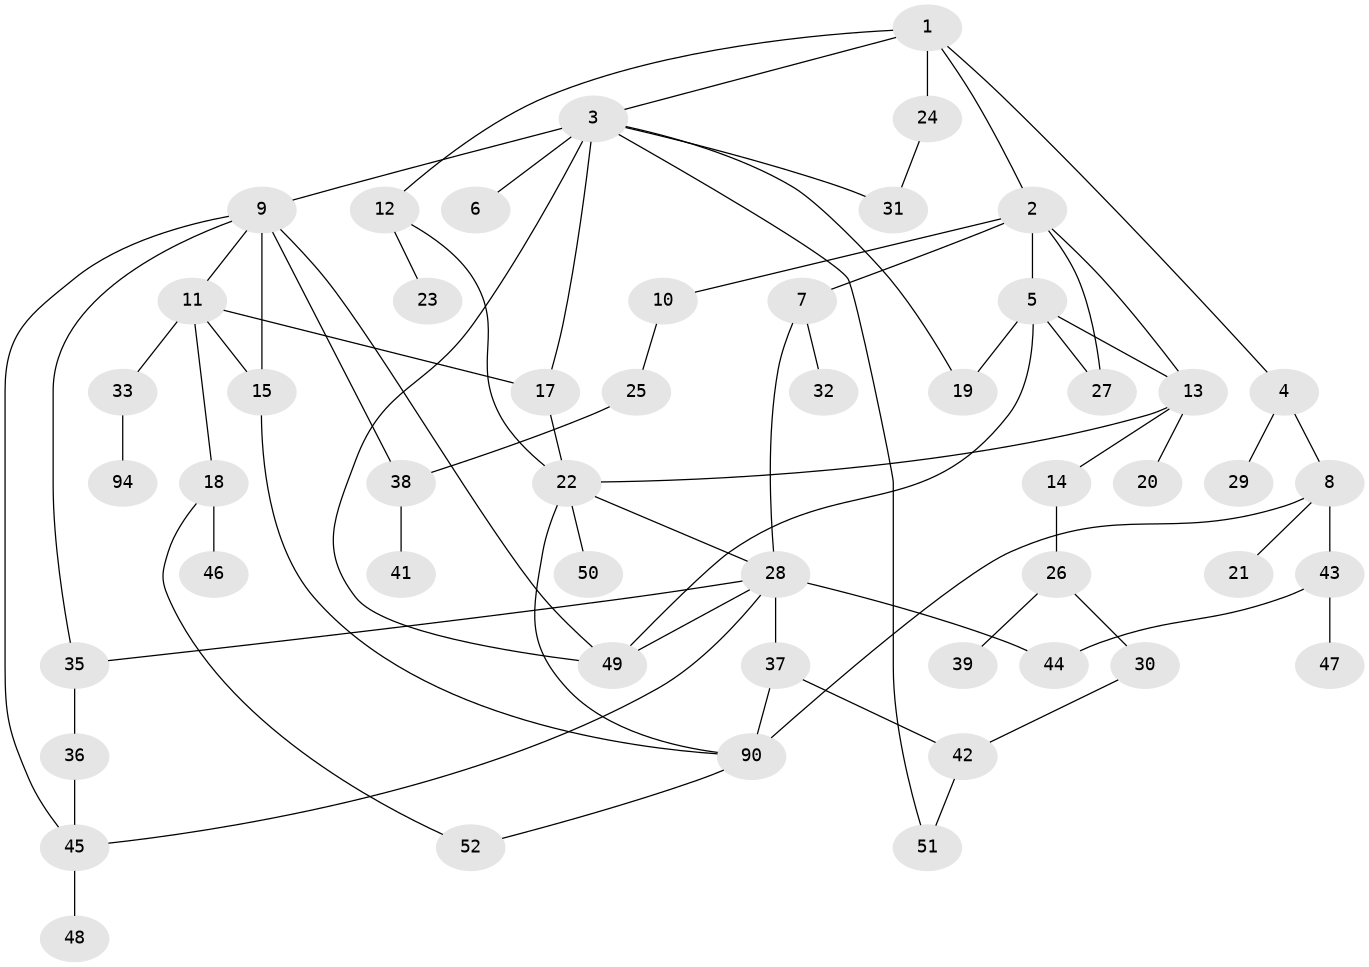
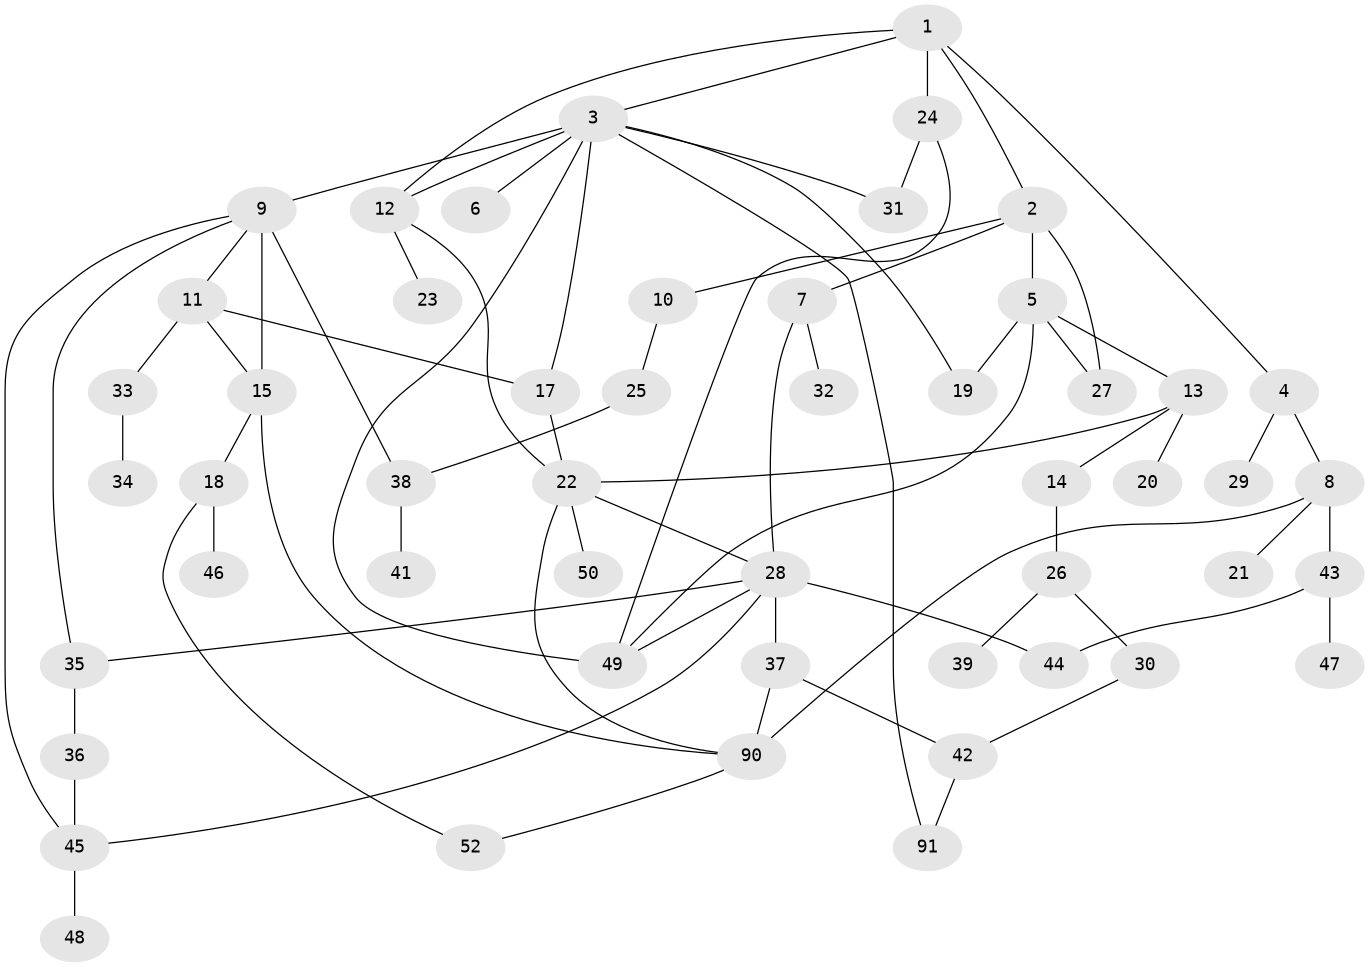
none -> (488, 163)
(1119, 297) -> none
(203, 392) -> (238, 438)
(434, 440) -> (736, 322)
(123, 483) -> (123, 483)
(927, 848) -> (927, 848)
